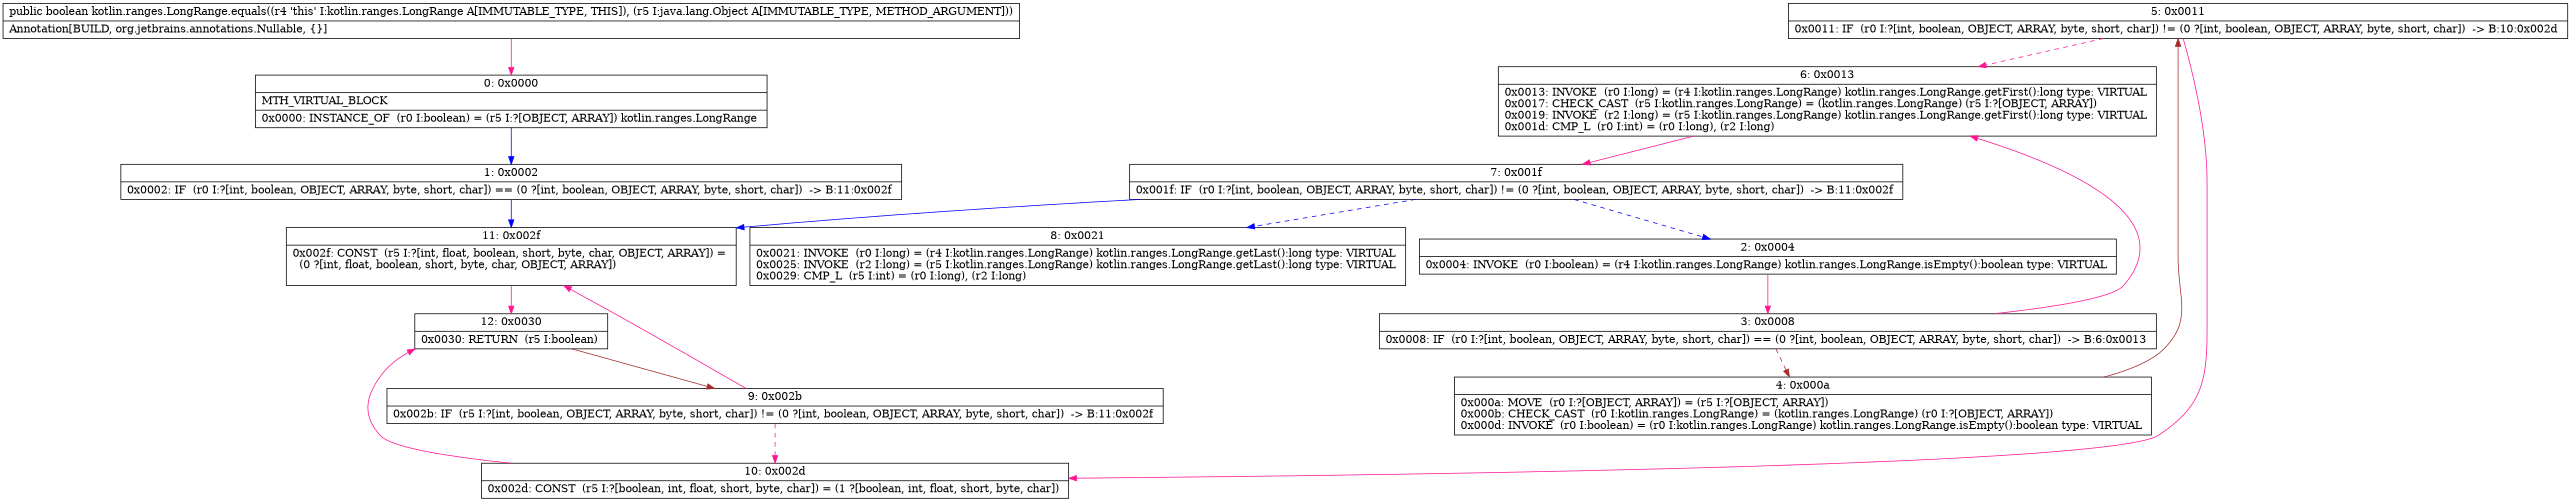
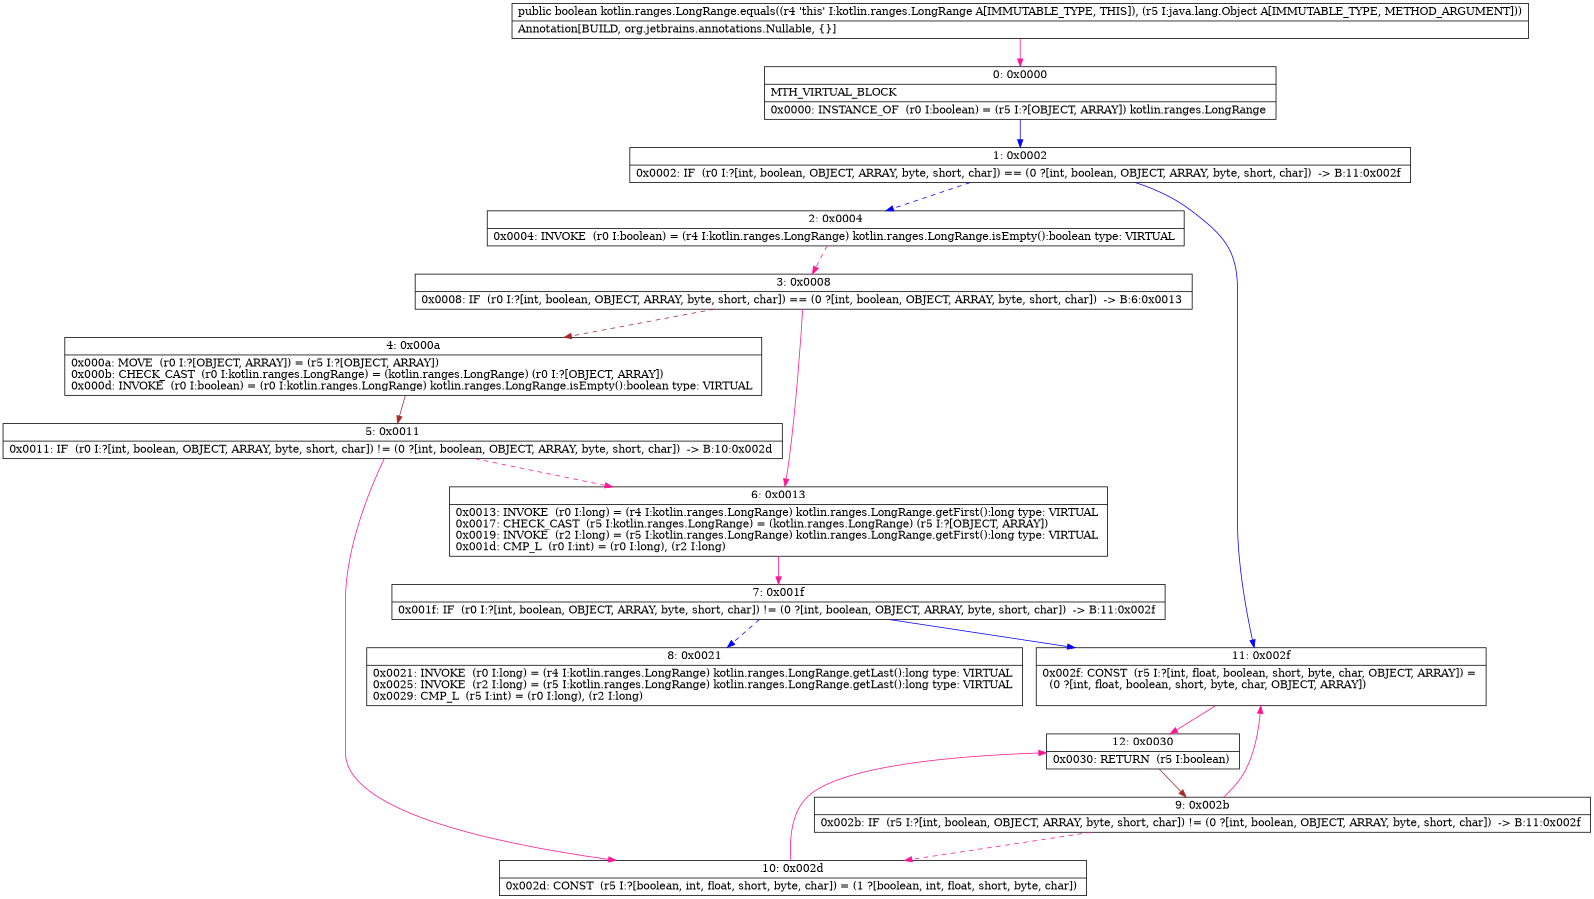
(1638, 218) -> (932, 195)
(1768, 290) -> (821, 257)
